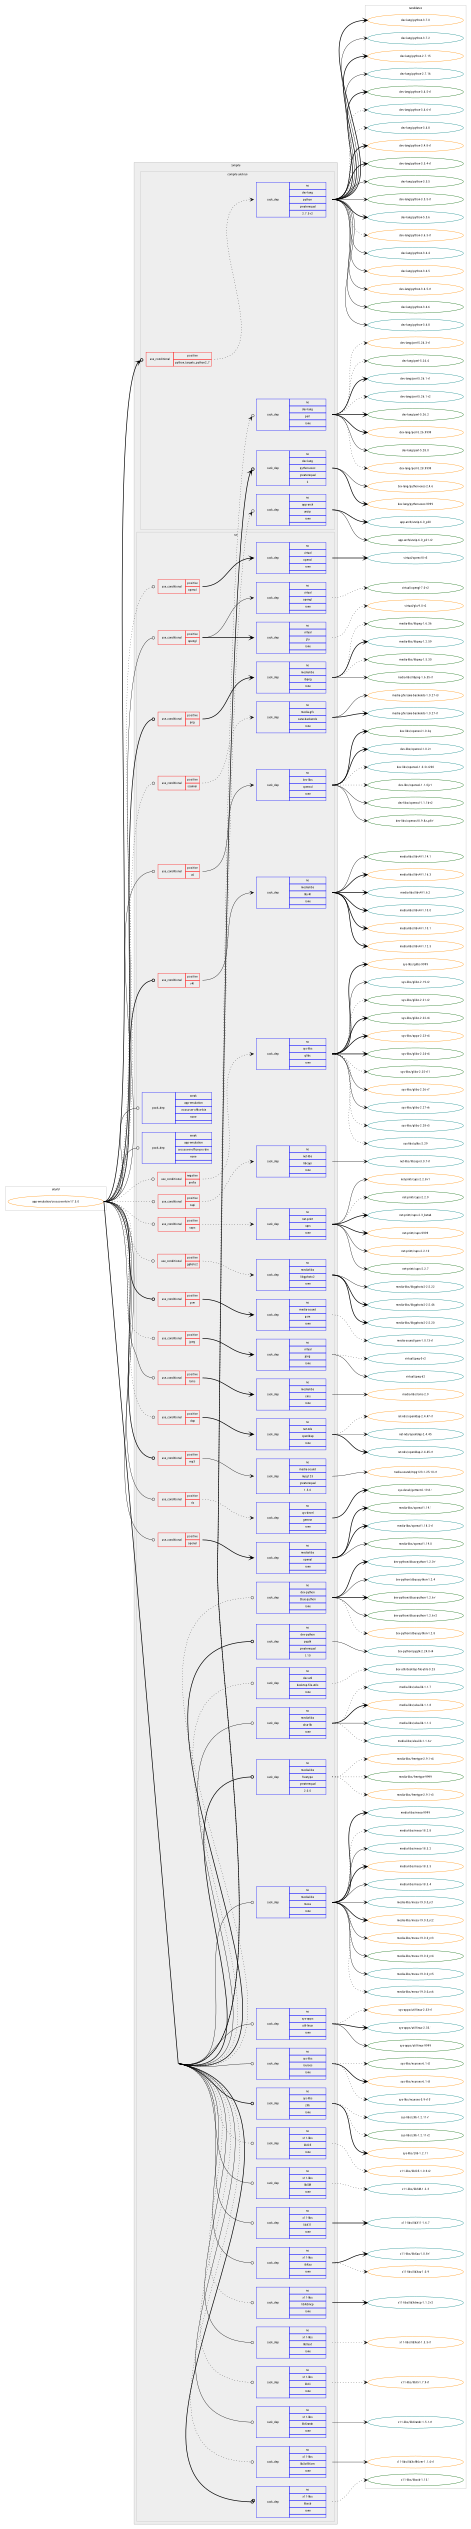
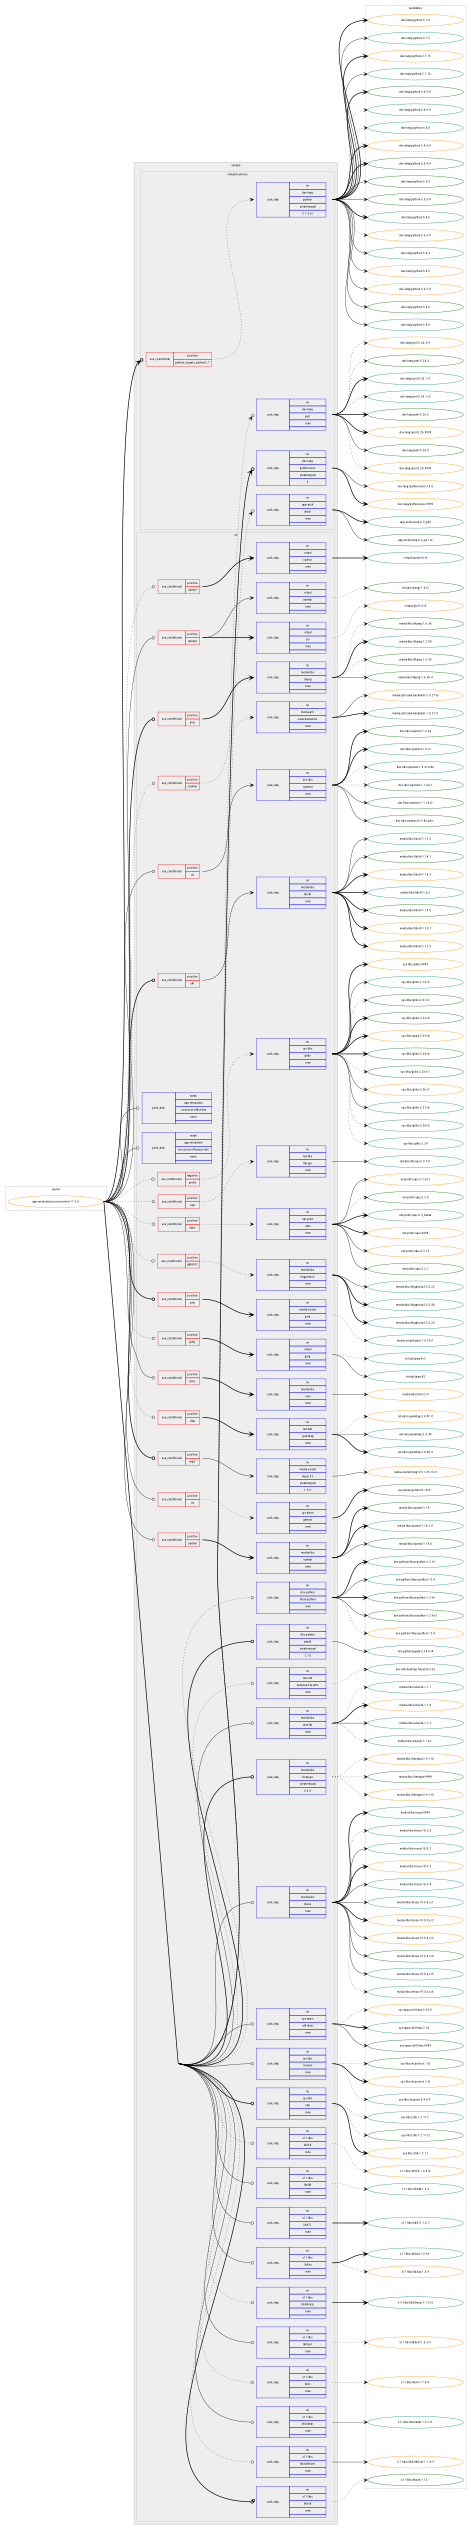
none -> (416, 839)
(416, 911) -> (416, 911)
